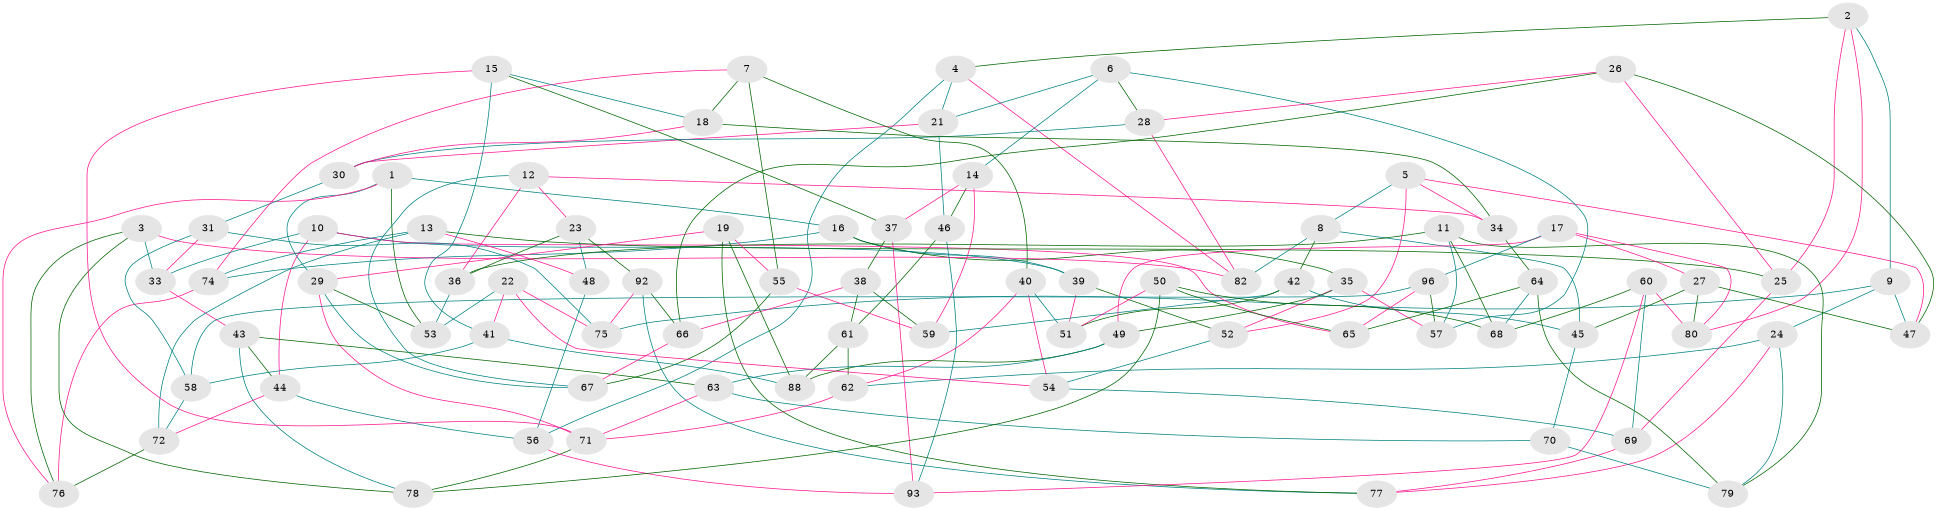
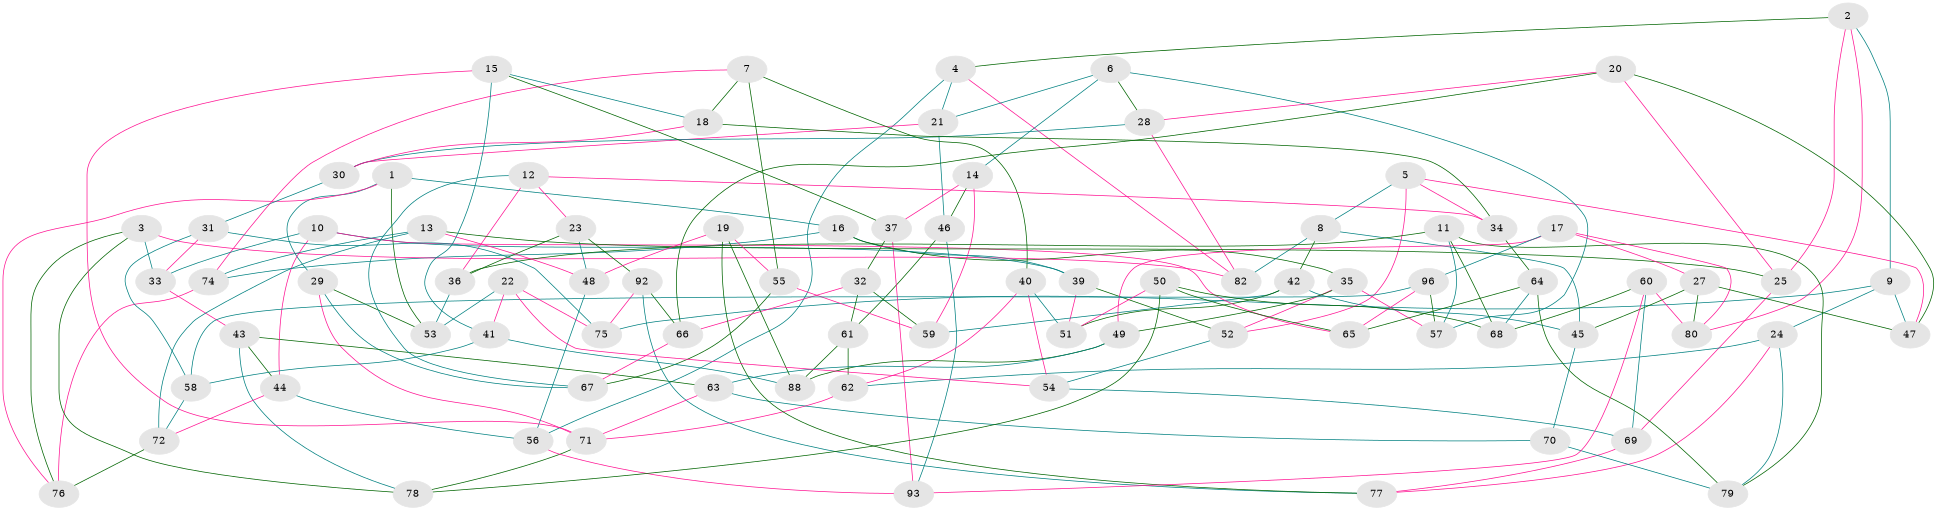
(1616, 69) -> (1616, 69)
(456, 263) -> (655, 253)
(861, 282) -> (861, 282)
